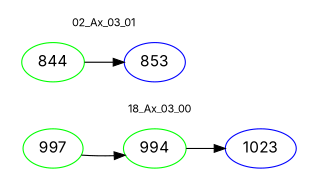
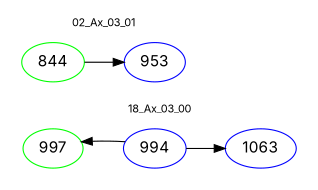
(155, 62) -> (155, 62)
(155, 148) -> (155, 148)
(261, 148) -> (261, 148)
(98, 156) -> (109, 141)
